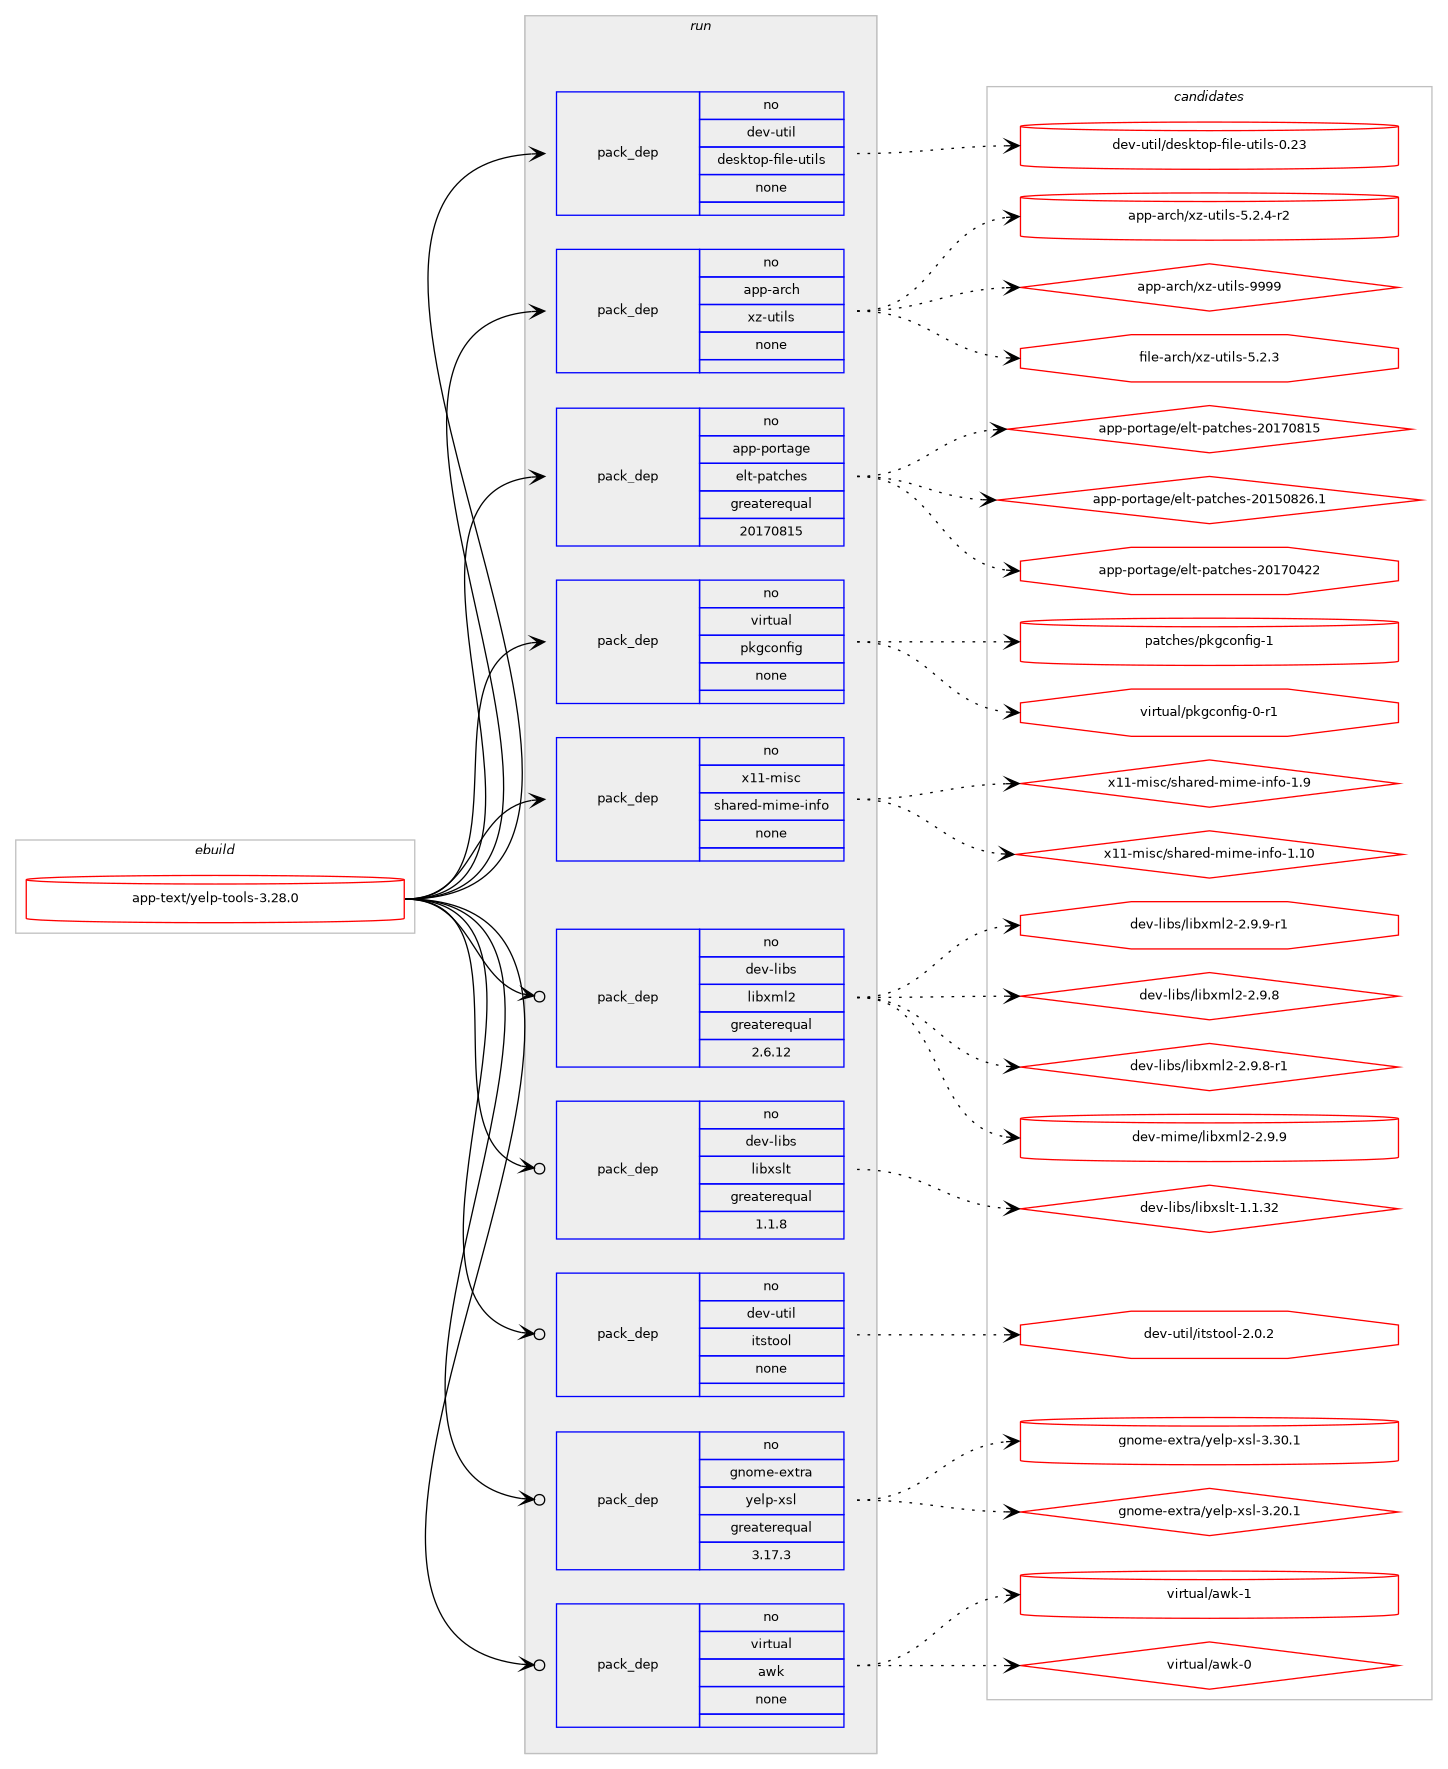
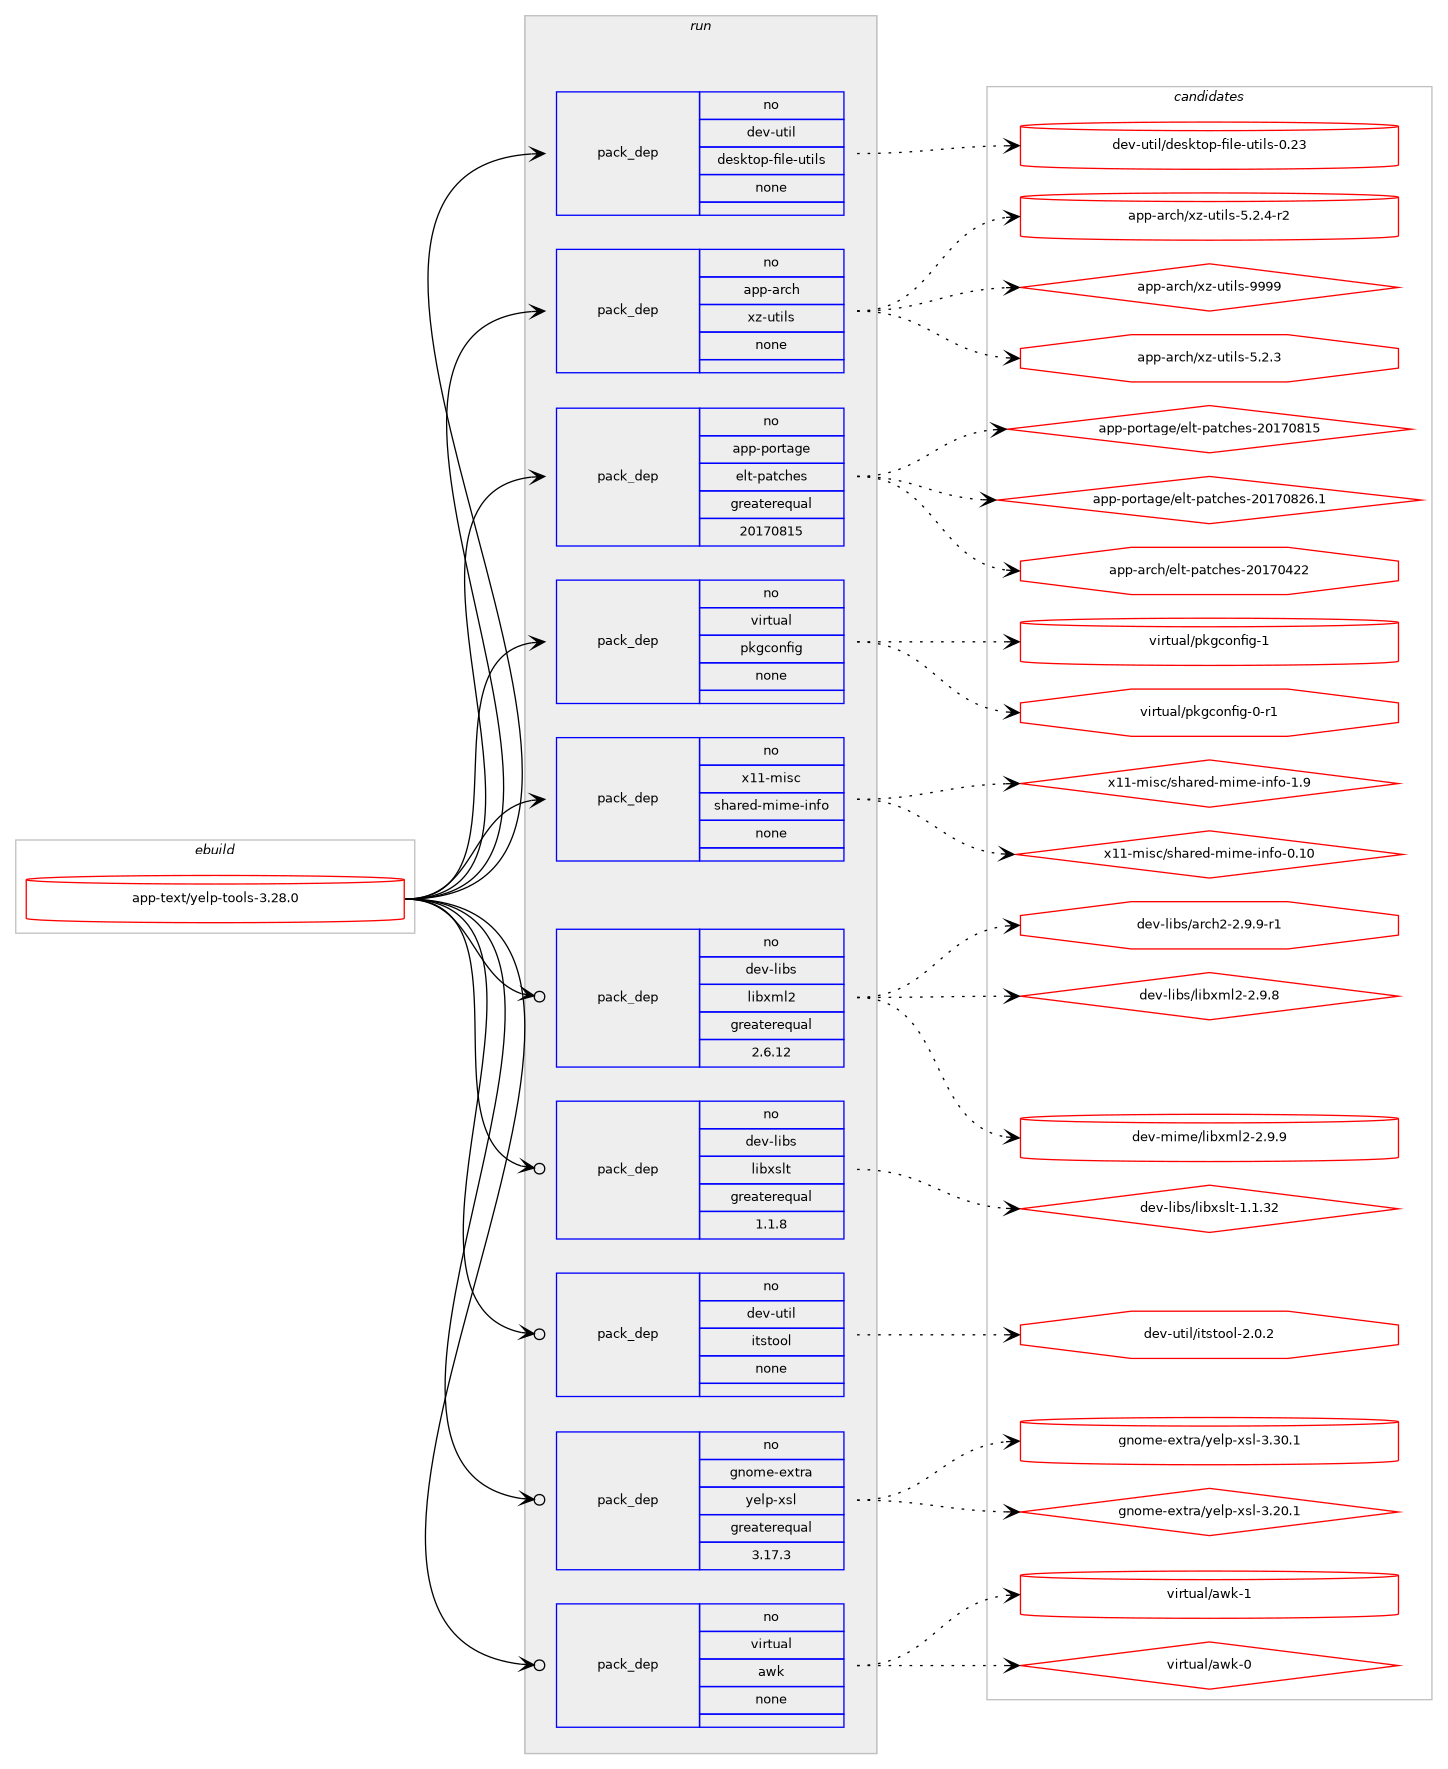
(1209, 358) -> (1209, 358)
(1209, 500) -> (1209, 500)
(1209, 571) -> (1209, 571)
(1209, 642) -> (1209, 642)
(1209, 854) -> (1209, 854)
(1209, 925) -> (1209, 925)
(1209, 1067) -> none
